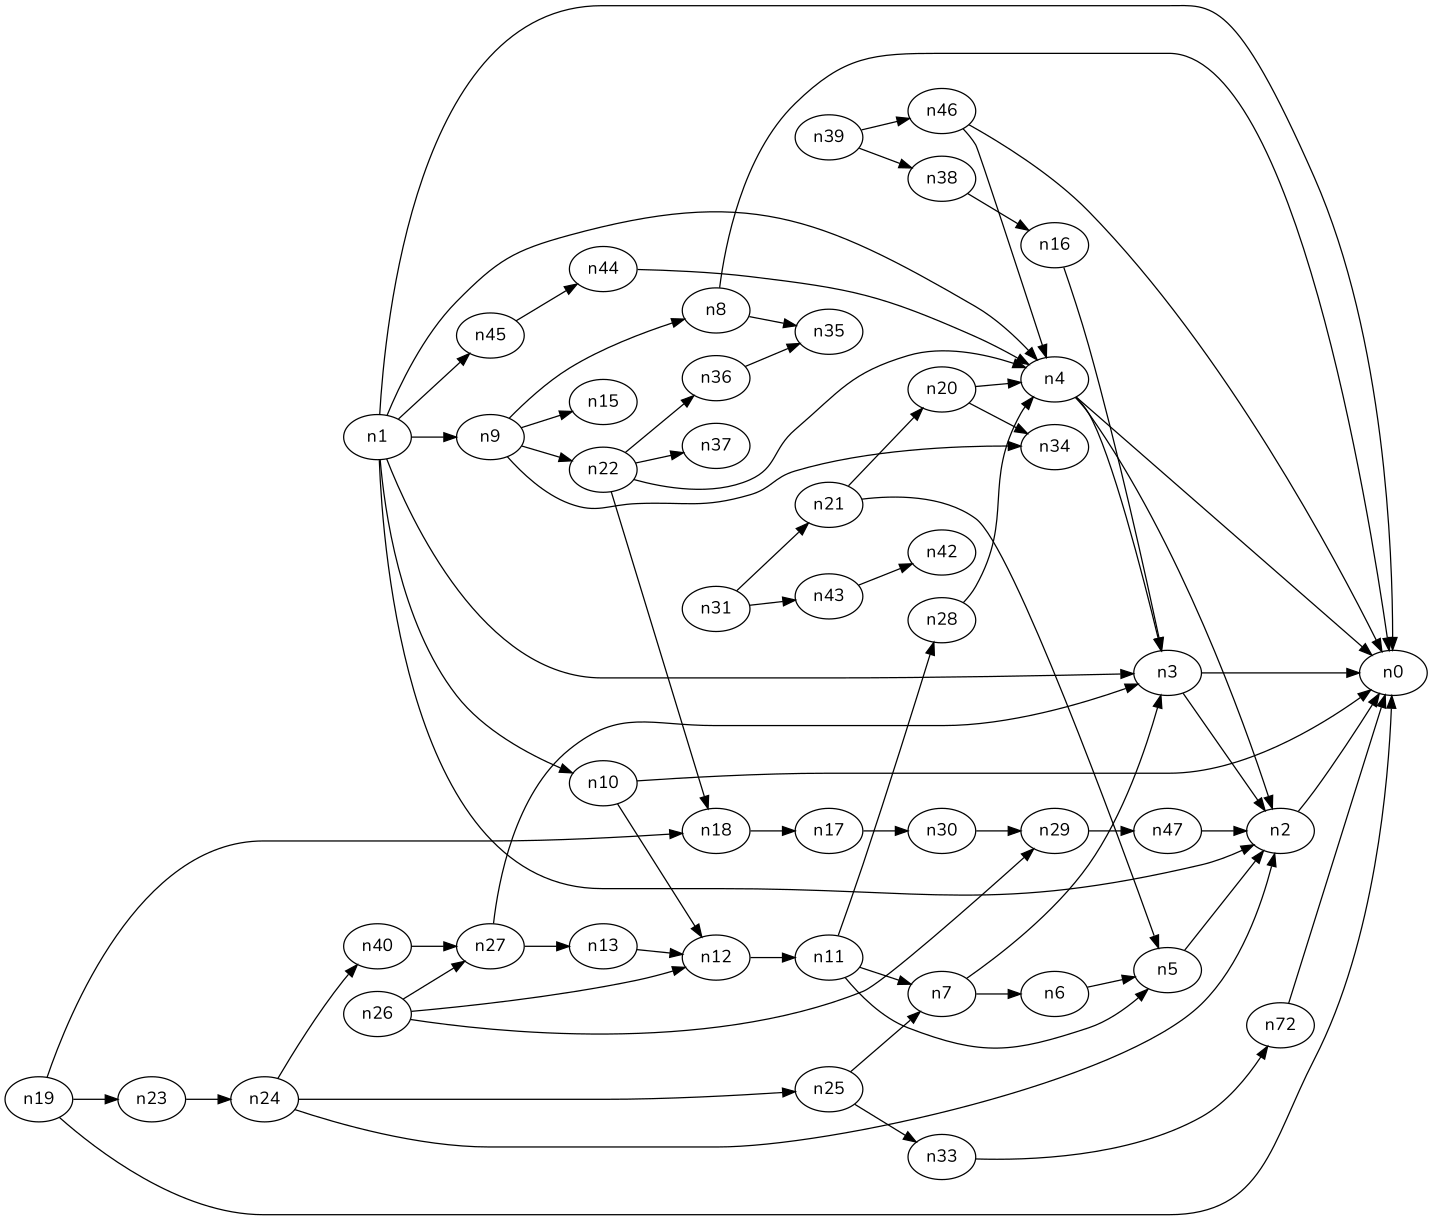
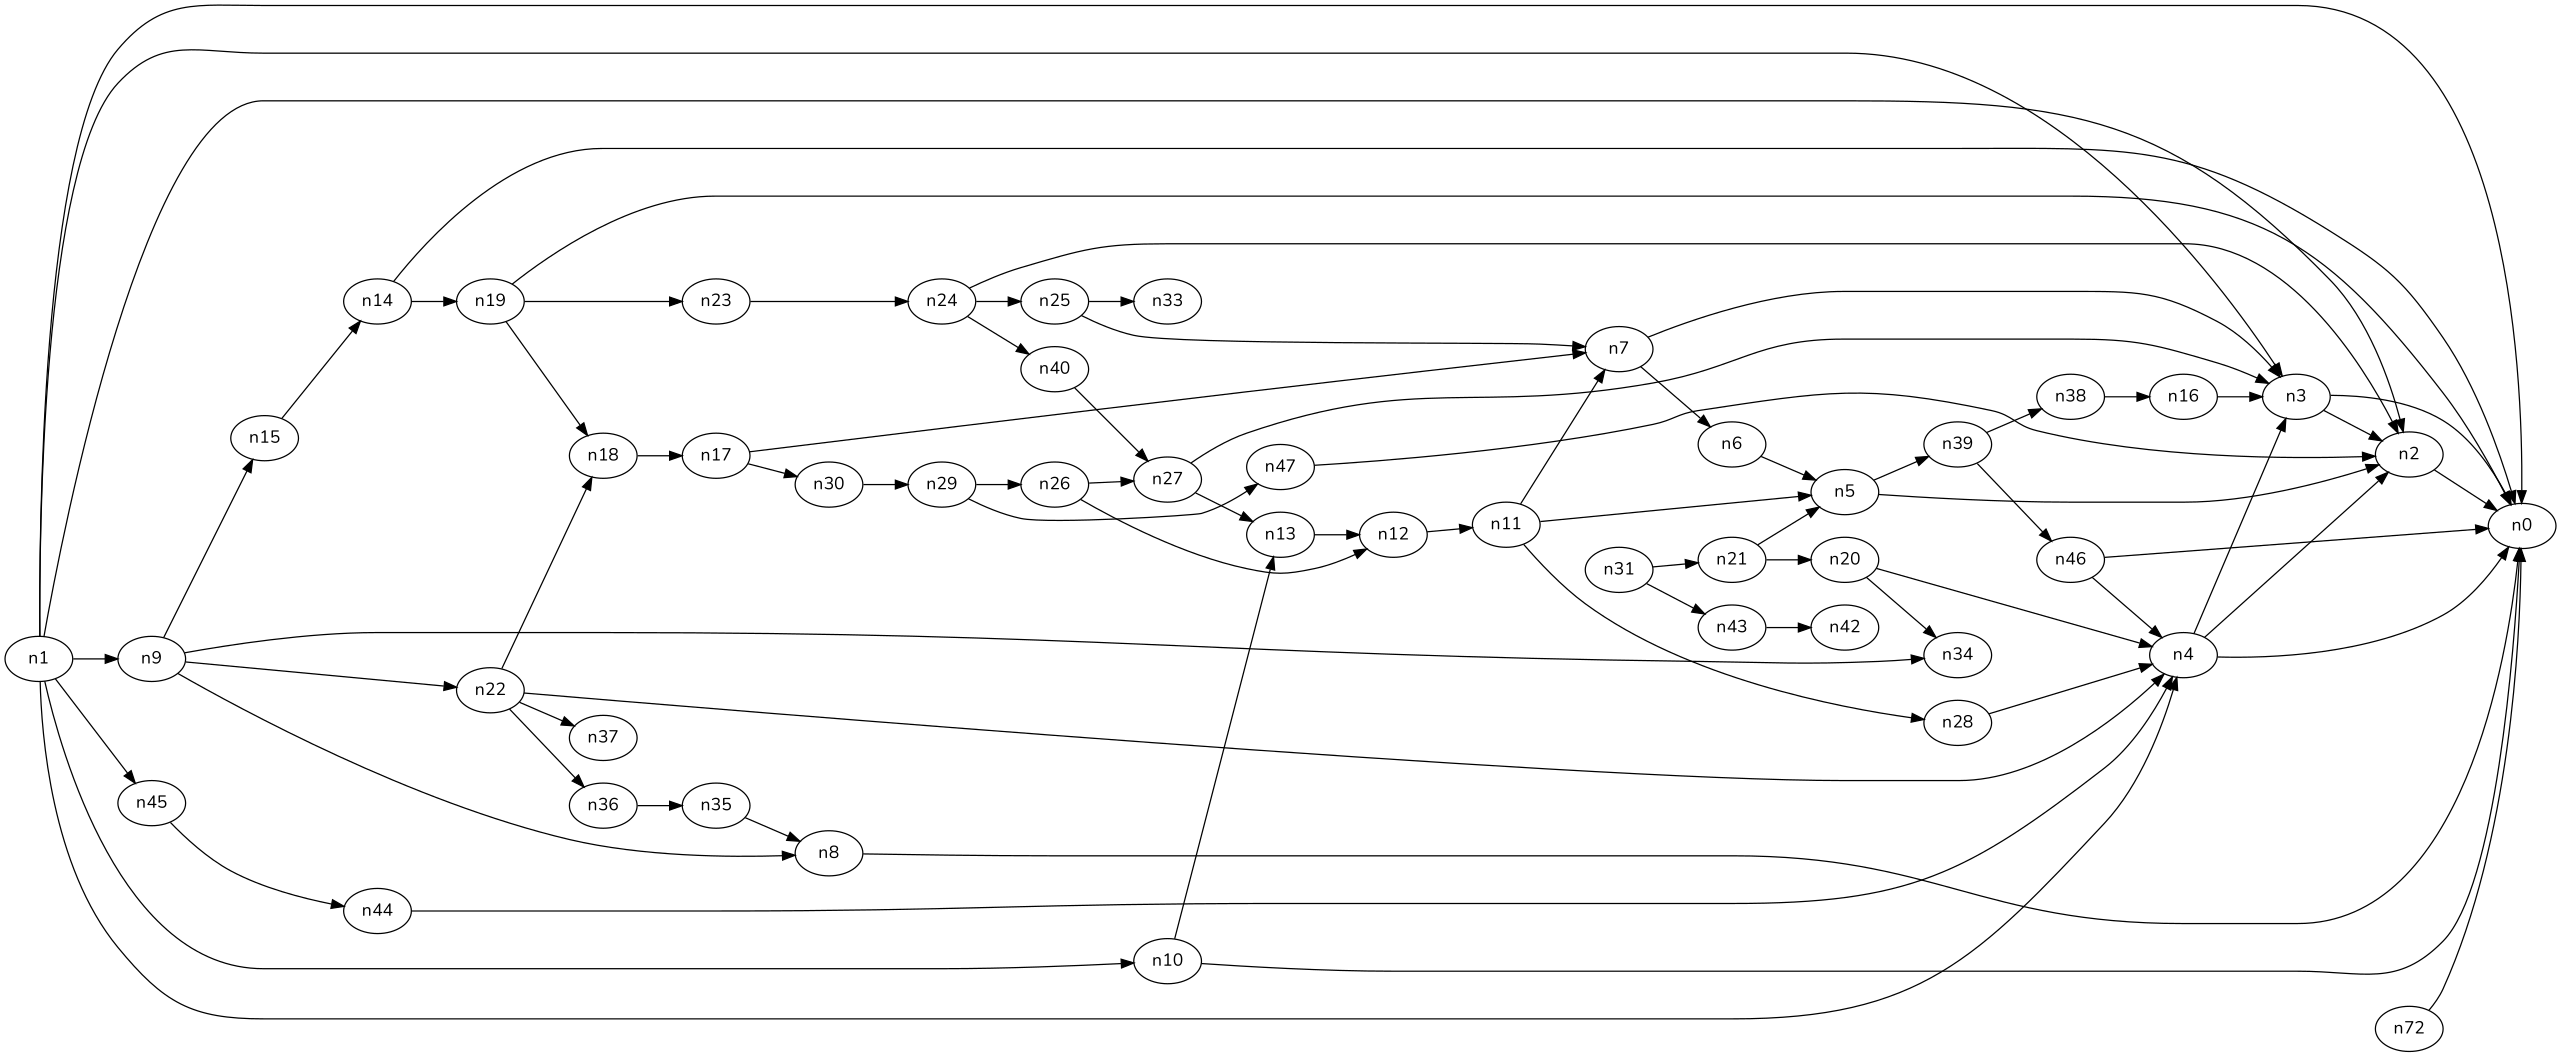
none -> (378, 301)
(767, 320) -> (767, 827)
none -> (1161, 402)
none -> (1896, 471)
(656, 865) -> (1220, 763)
(743, 1023) -> (992, 485)
(1133, 1143) -> none
